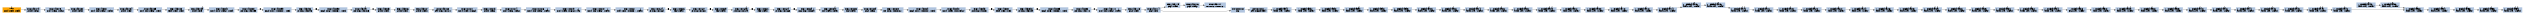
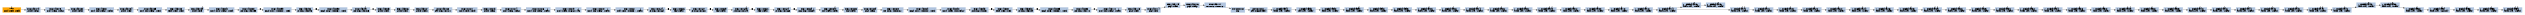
(1727, 7) -> (1703, 10)
(467, 10) -> (467, 10)
(1306, 10) -> (1306, 10)
(2077, 10) -> (2077, 10)
(2377, 10) -> (2353, 8)
(2439, 10) -> (2439, 10)
(1195, 12) -> (1228, 8)
